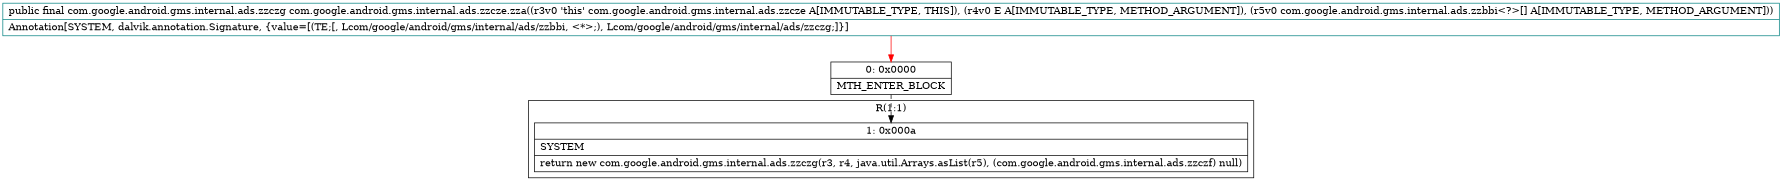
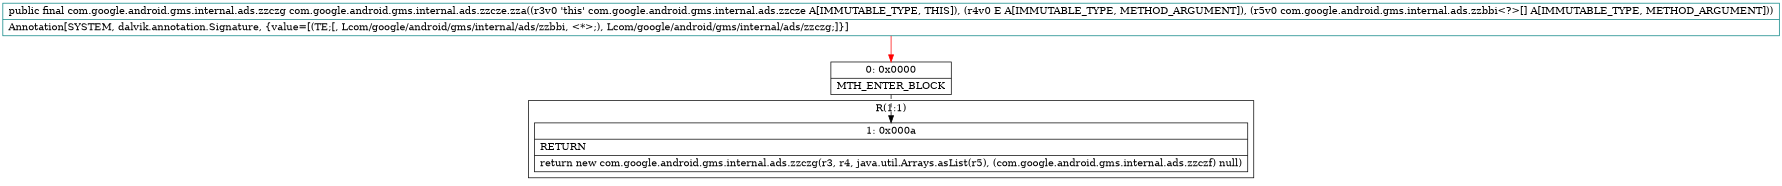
(562, 147) -> (563, 147)
